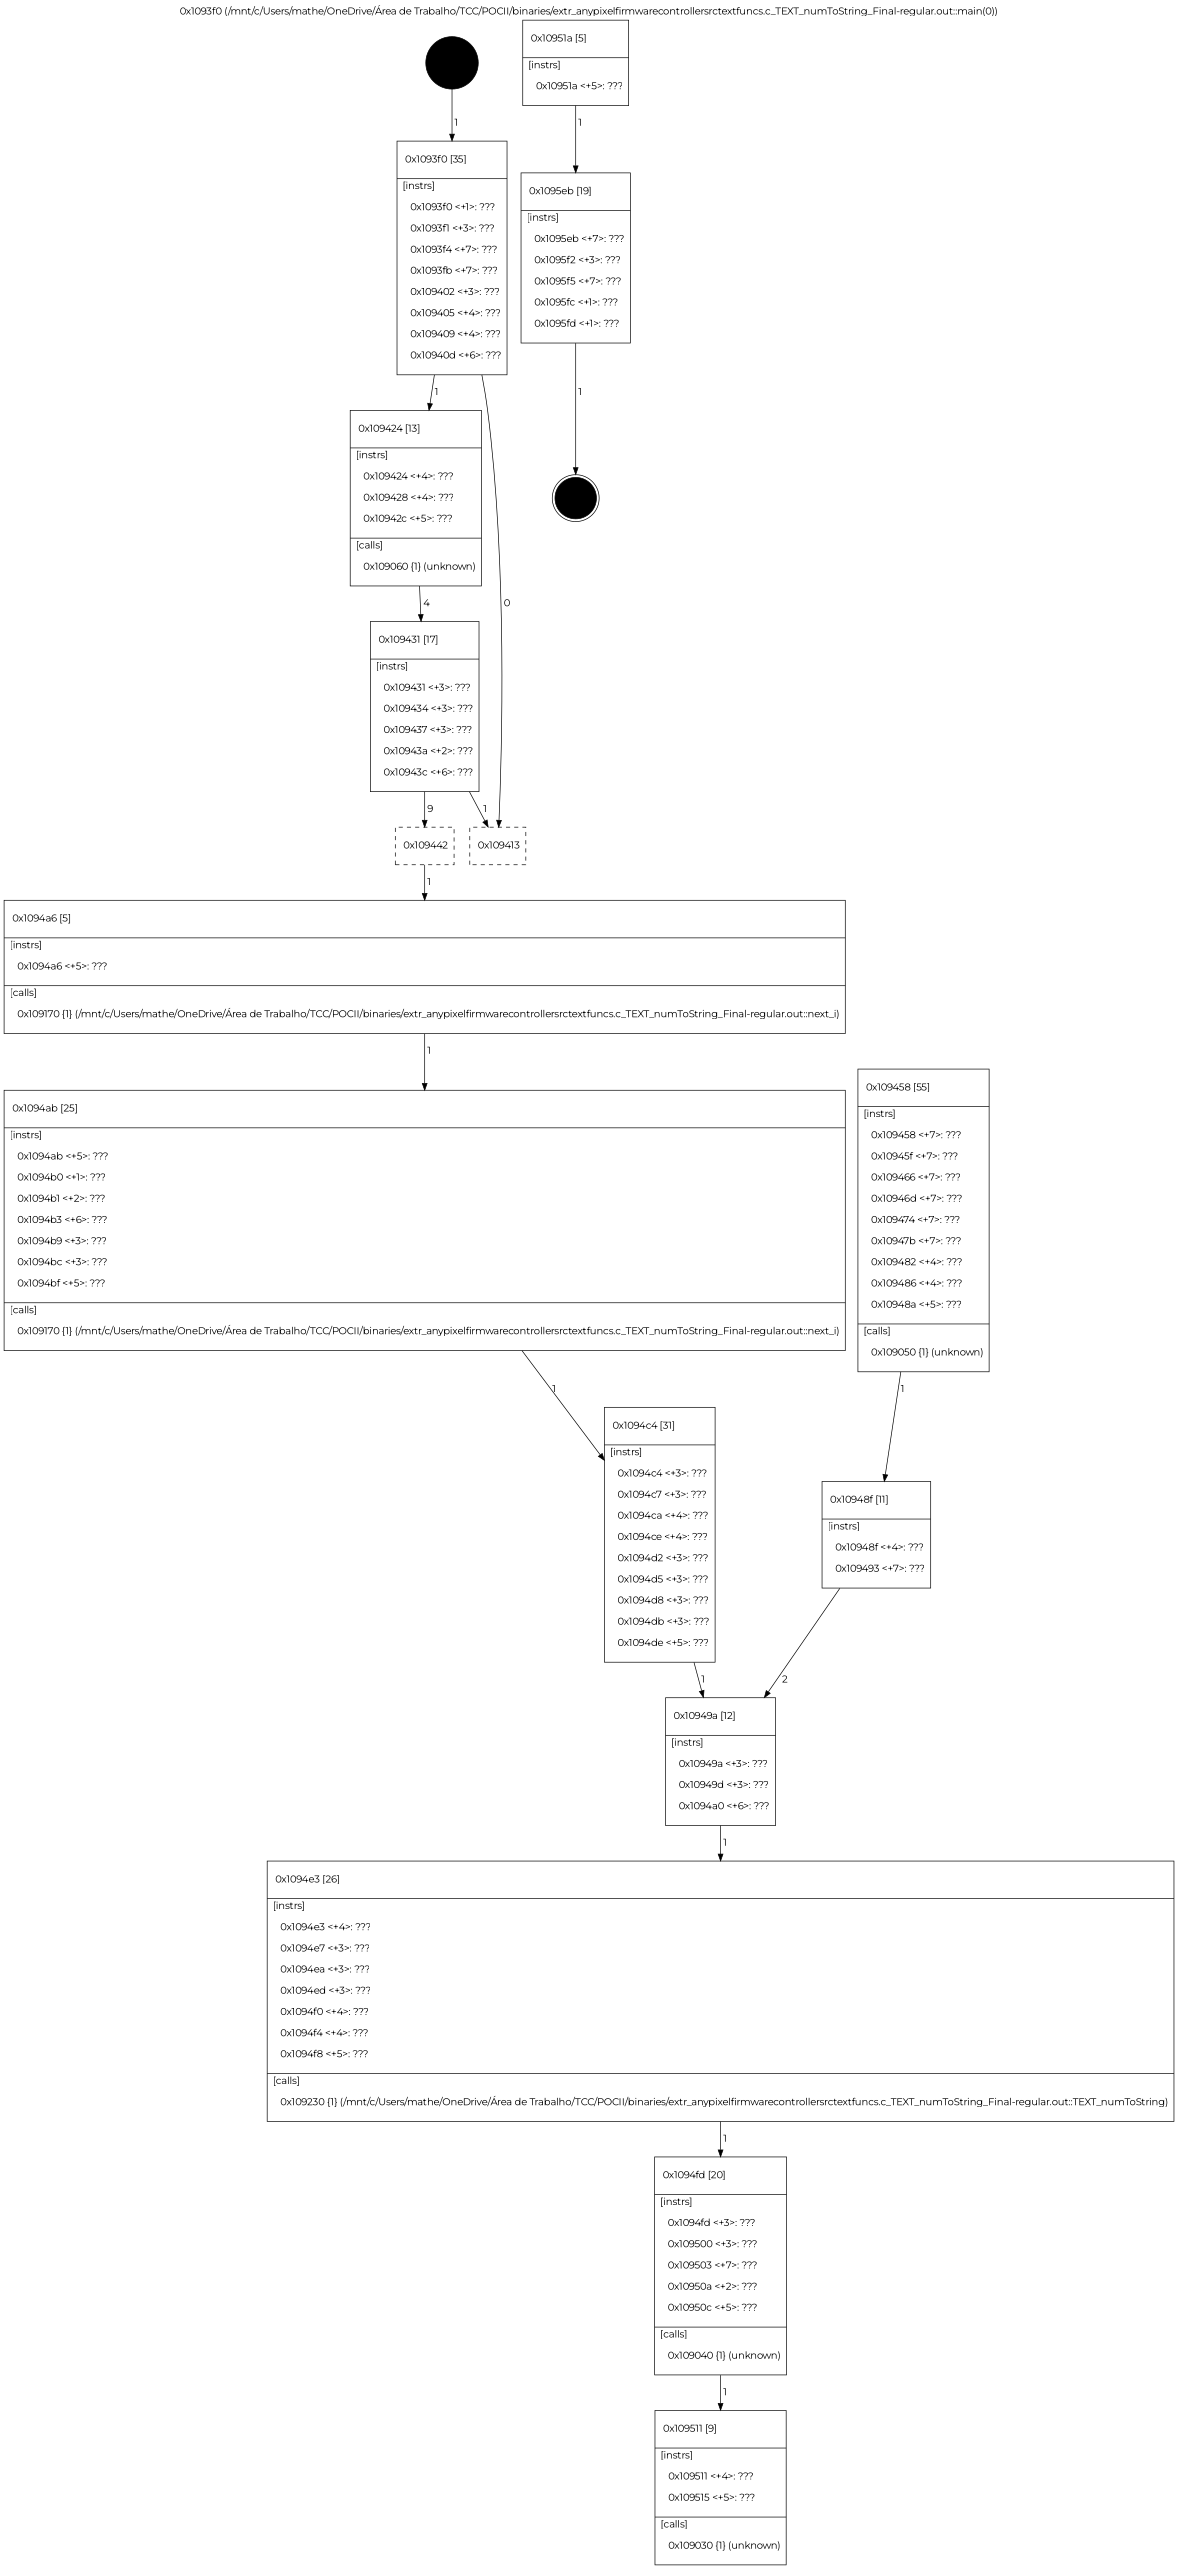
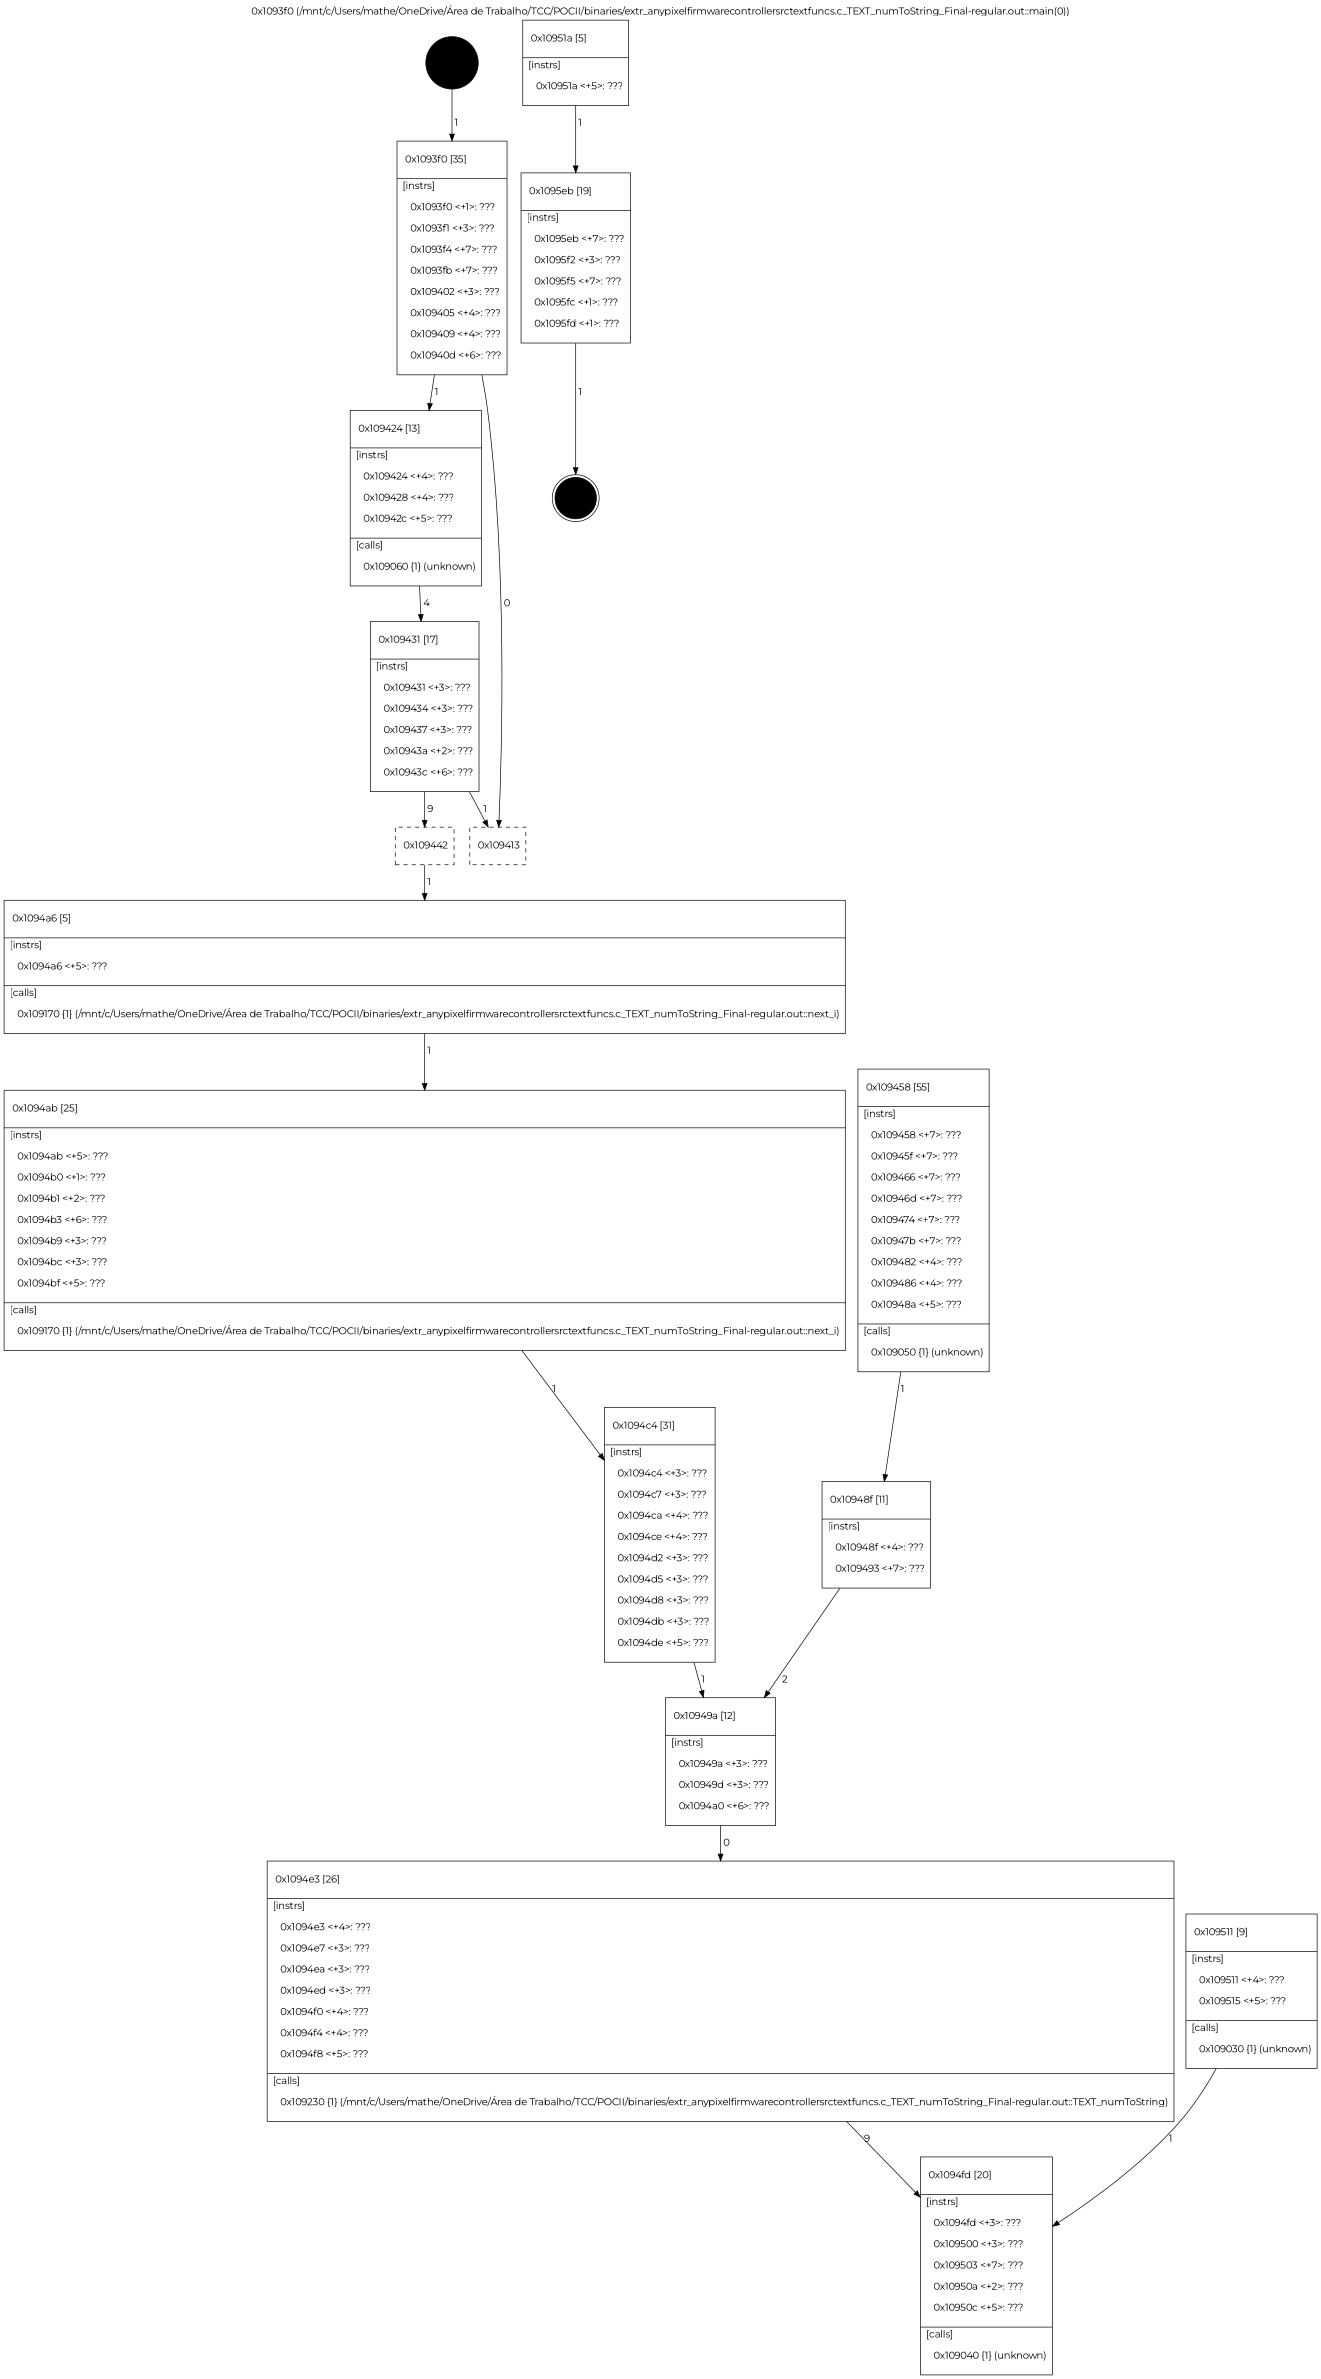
(724, 1843) -> (725, 1843)
(724, 2139) -> (866, 2139)
(721, 2389) -> (1147, 2155)
